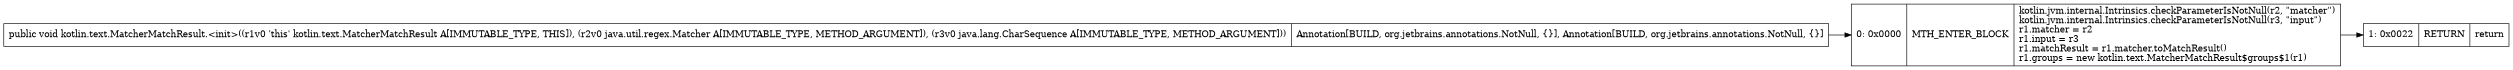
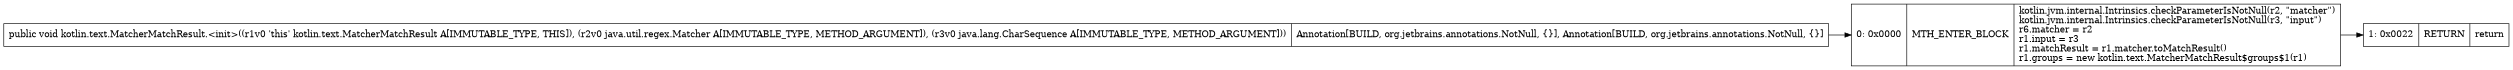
(2056, 30) -> (2056, 30)
